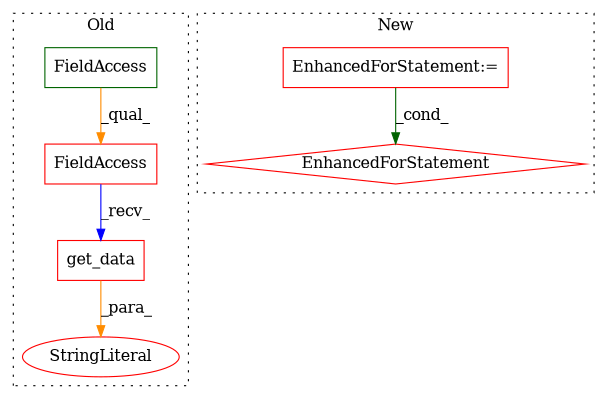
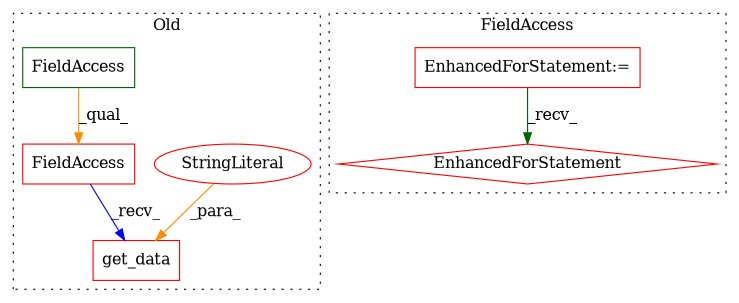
(396, 26) -> (528, 26)
(422, 116) -> (553, 116)
(101, 303) -> (189, 208)
